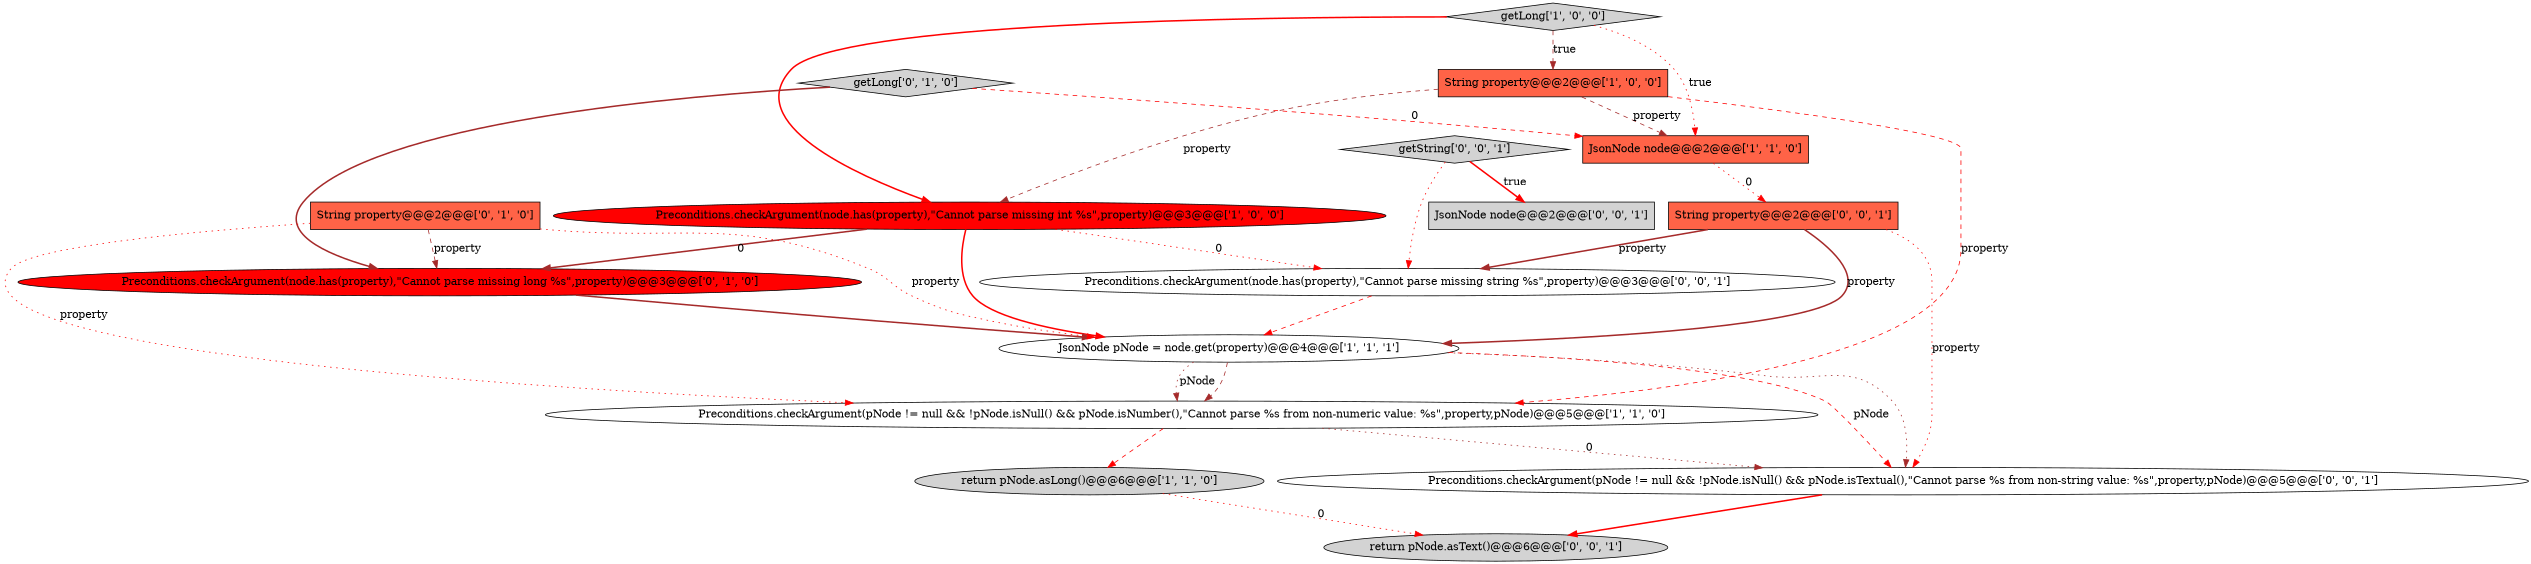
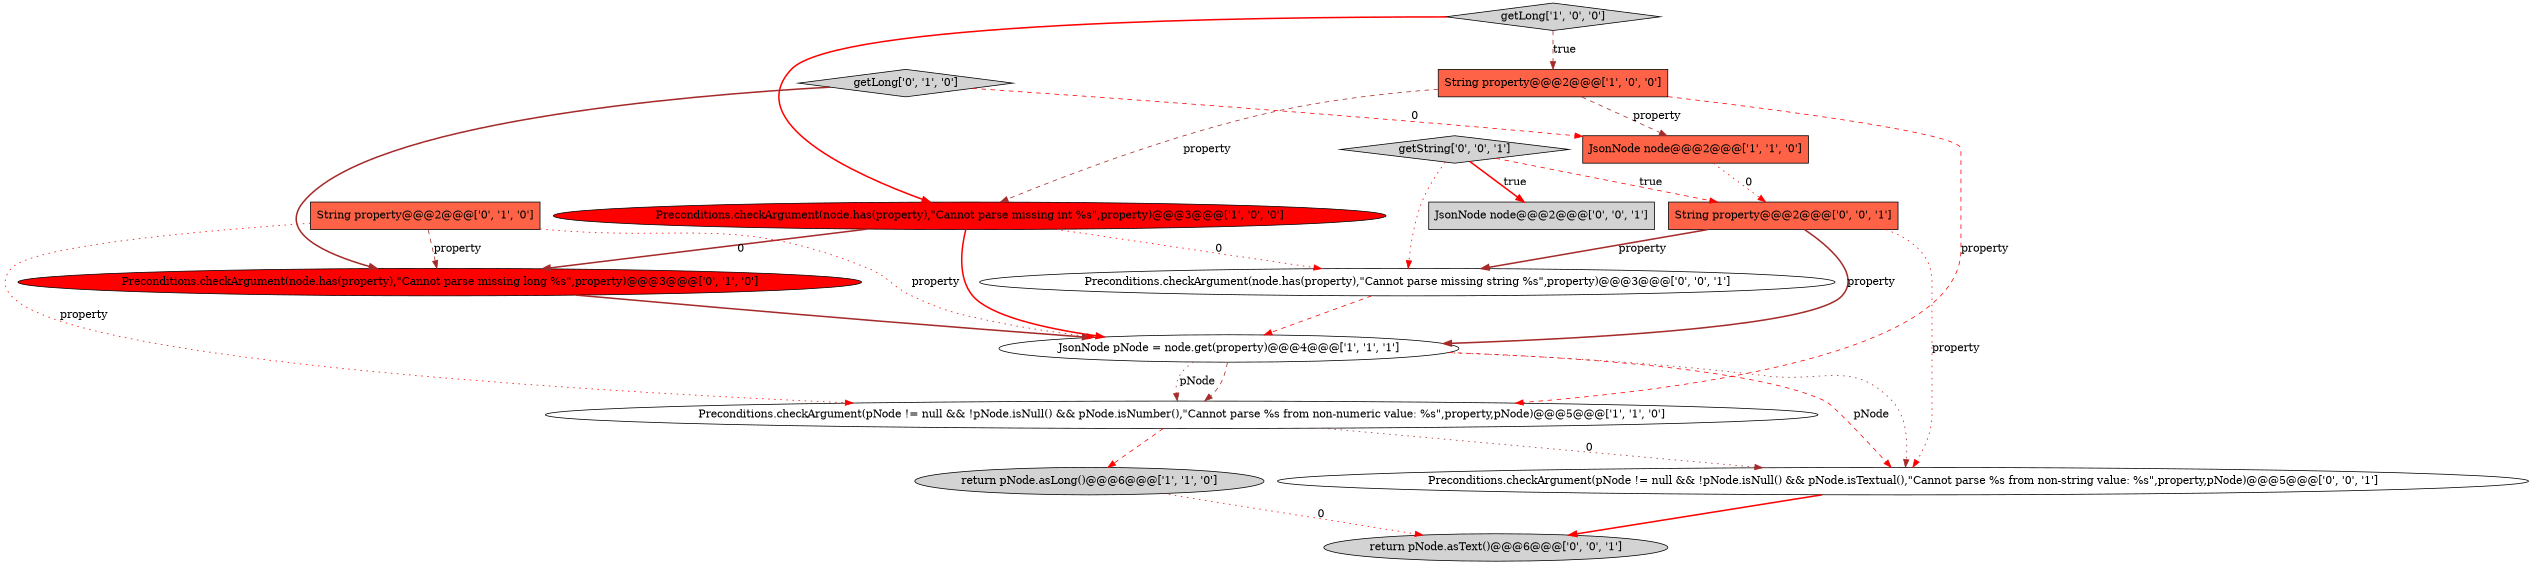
(1663, 59) -> none
none -> (1603, 179)
